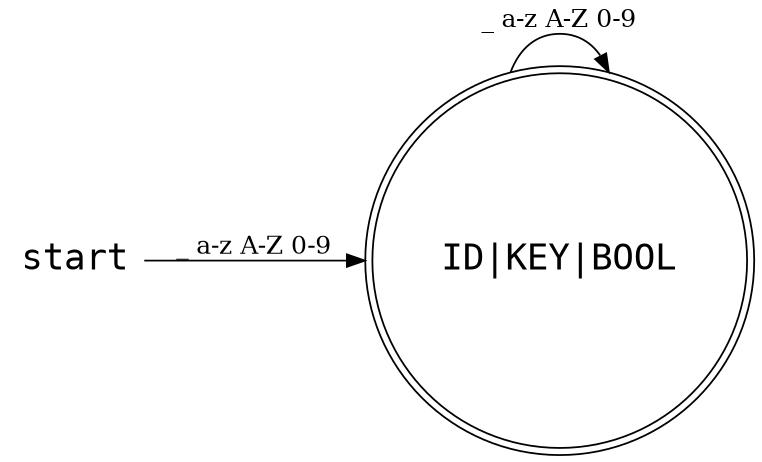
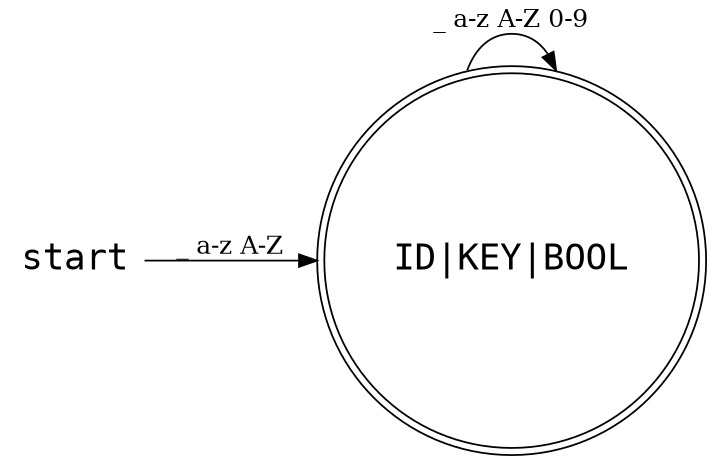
(255, 247) -> (231, 247)
